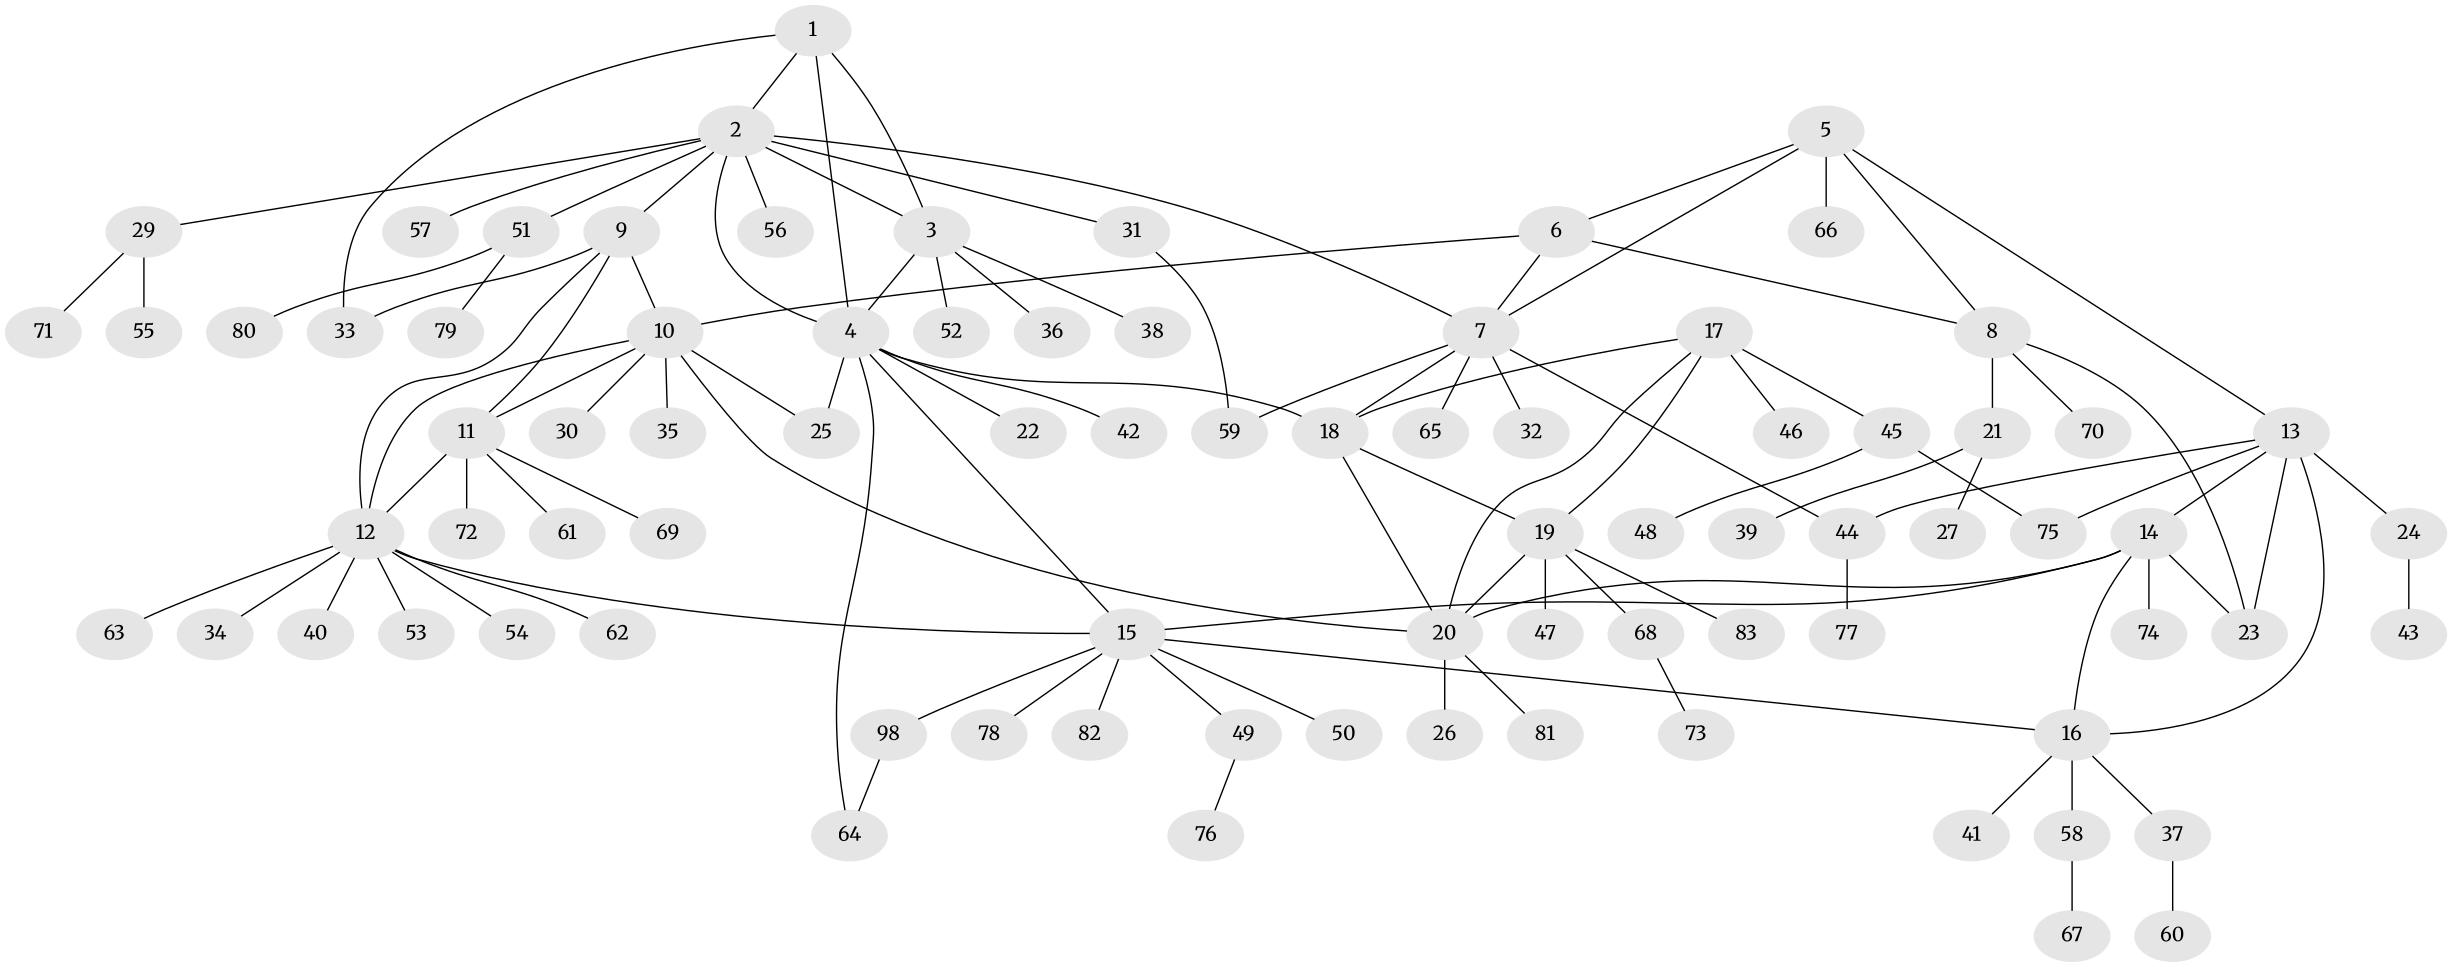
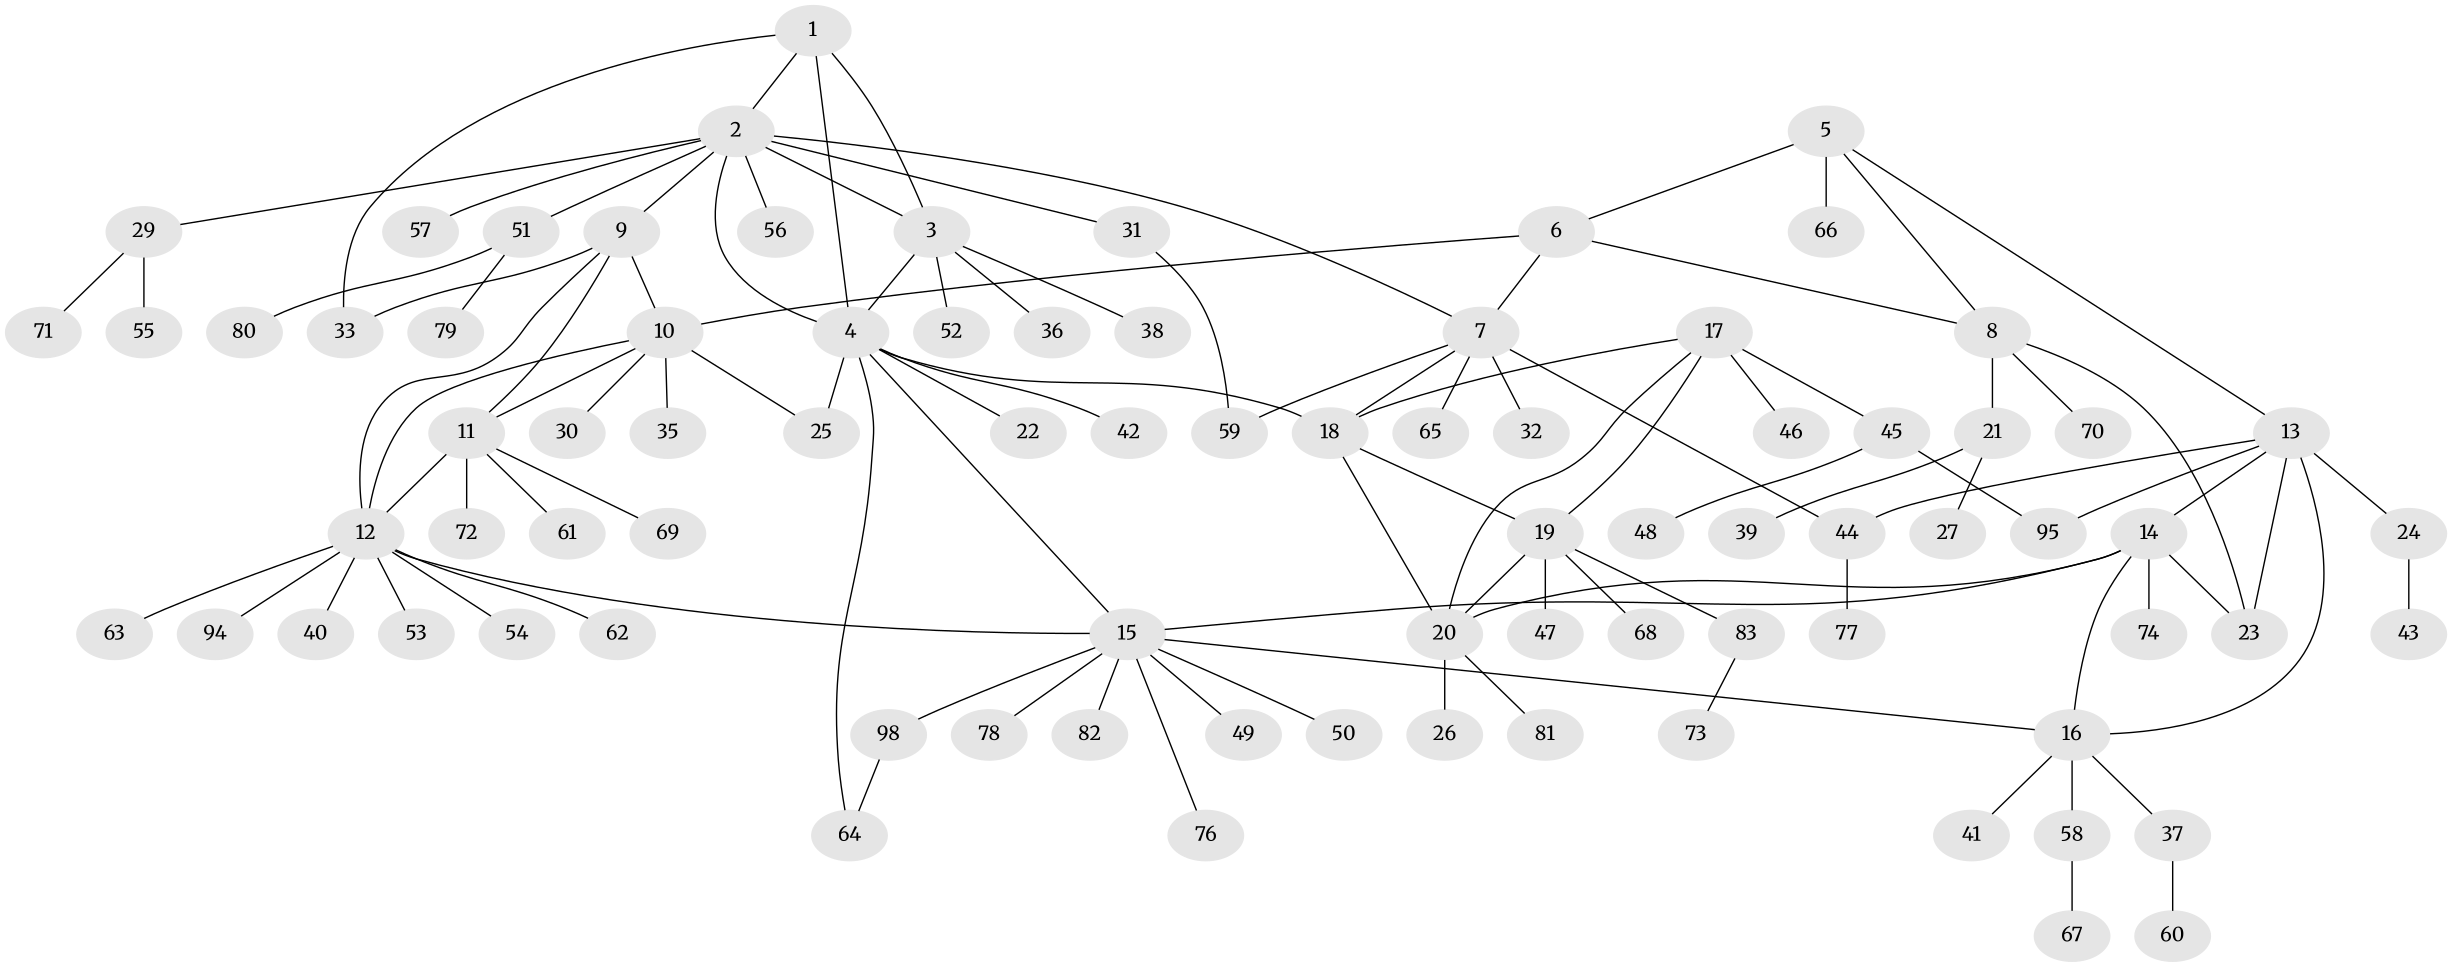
(1654, 232) -> none
(2048, 534) -> (2048, 534)
(1013, 562) -> none
(215, 634) -> (215, 634)
(1670, 683) -> (1721, 685)
(1225, 785) -> (1167, 735)
